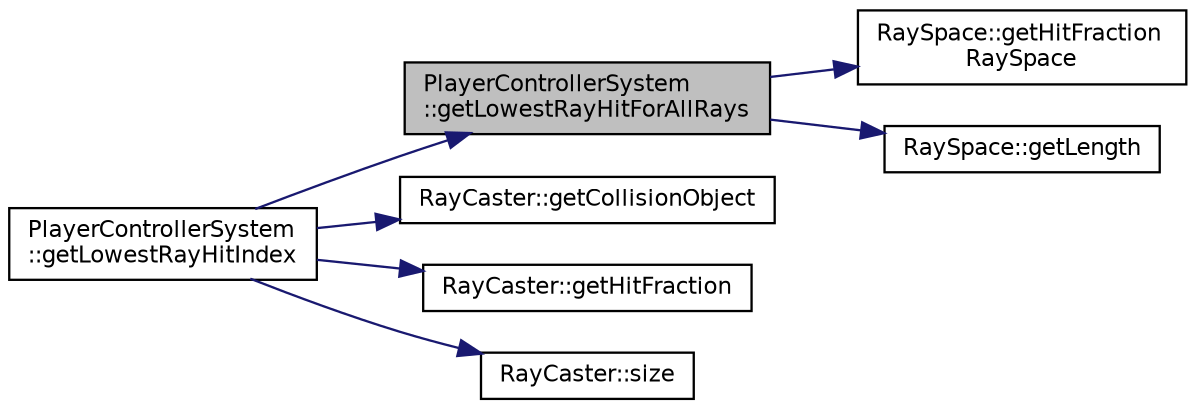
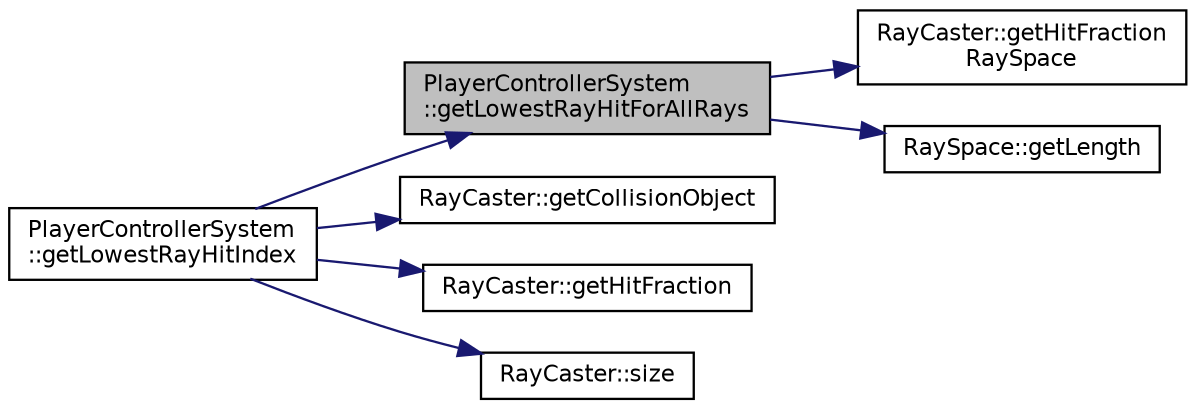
(1022, 47) -> (1022, 47)
